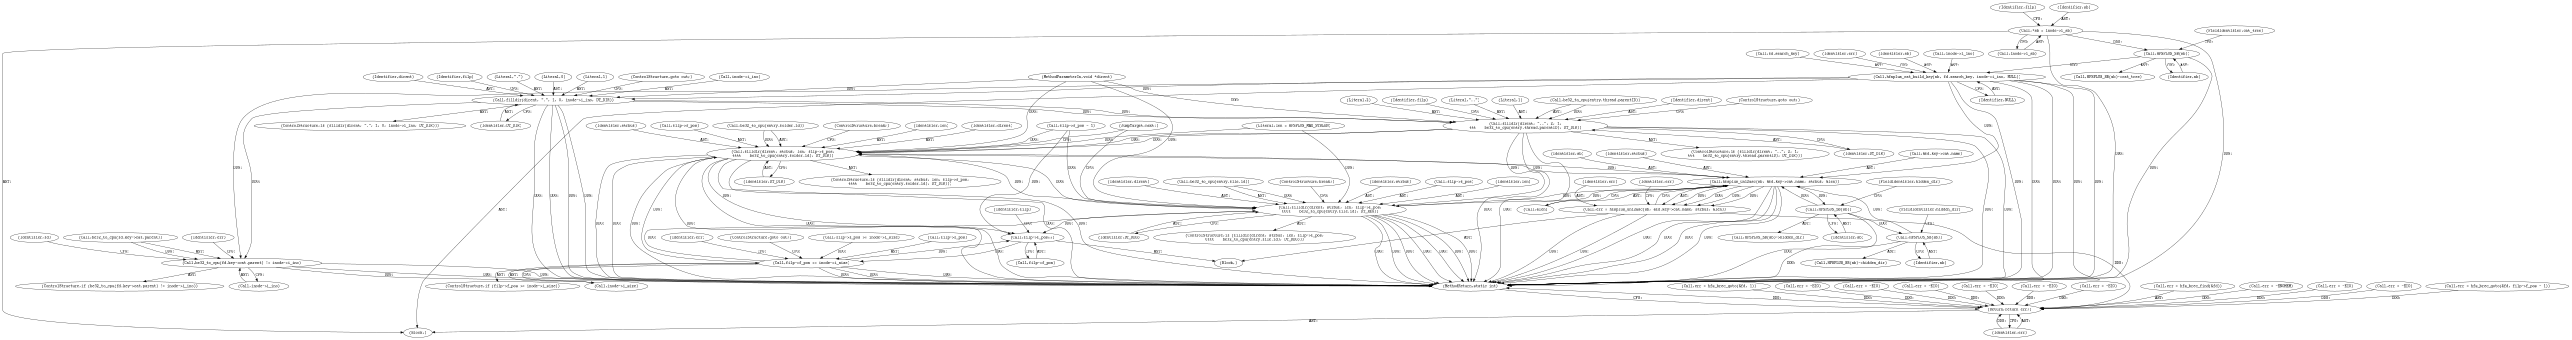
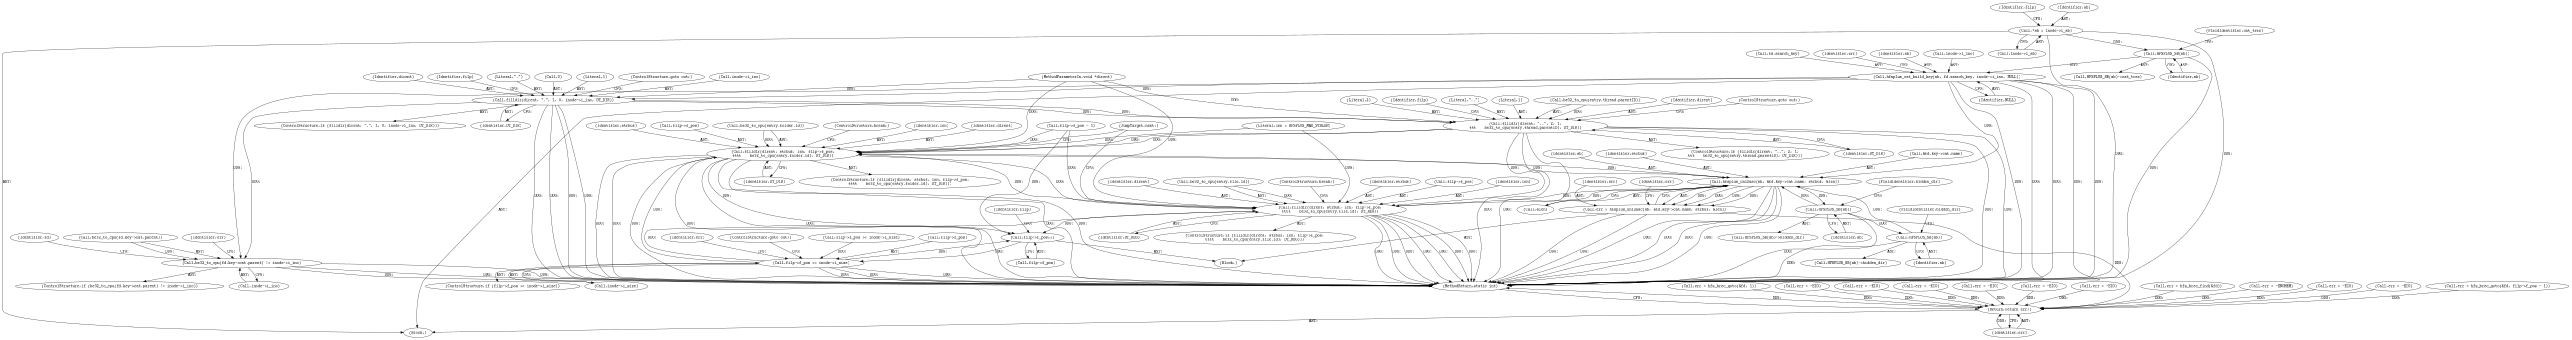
(553, 77) -> (553, 77)
(2161, 298) -> (2161, 298)
